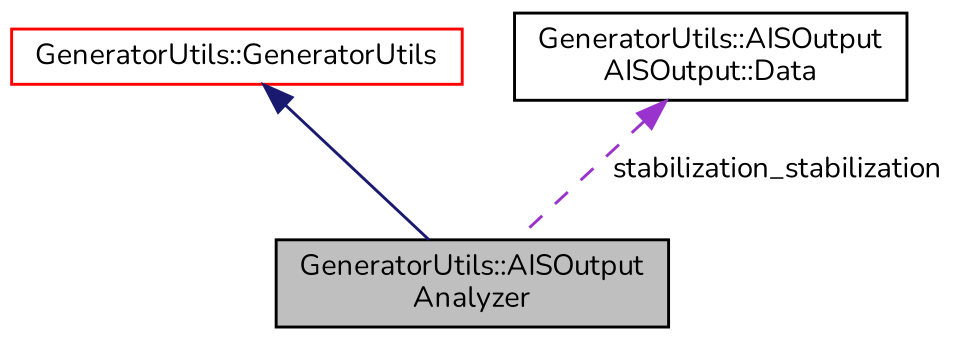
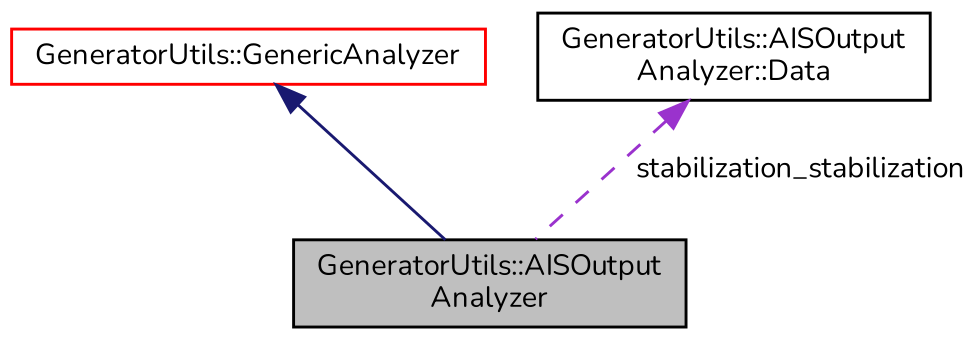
(237, 57) -> (249, 57)
(711, 57) -> (734, 57)
